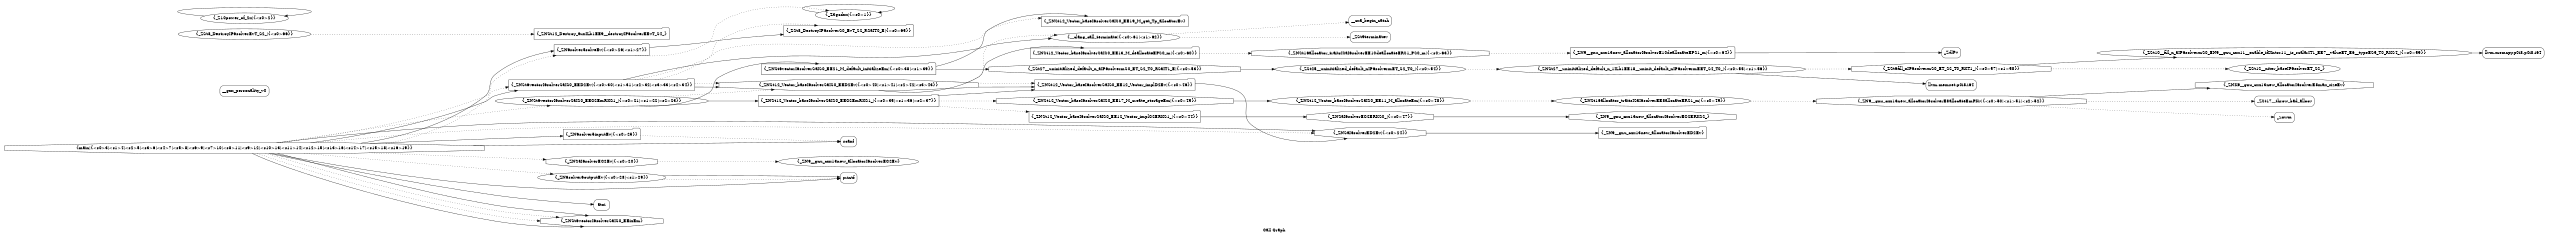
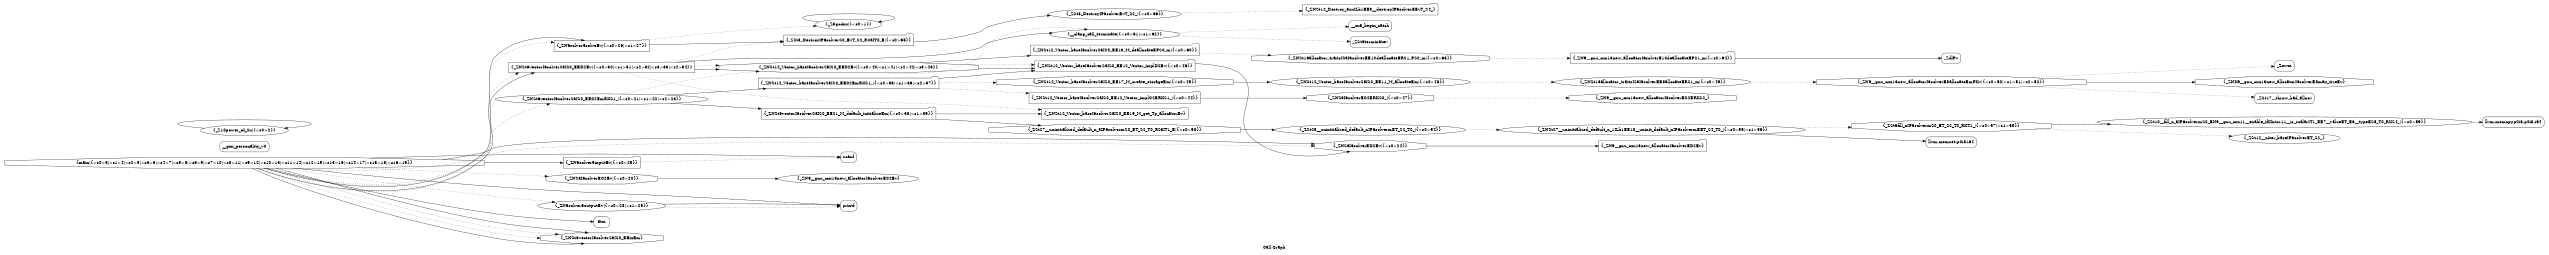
none -> (981, 31)
(1500, 117) -> (1500, 98)
(716, 162) -> (716, 179)
